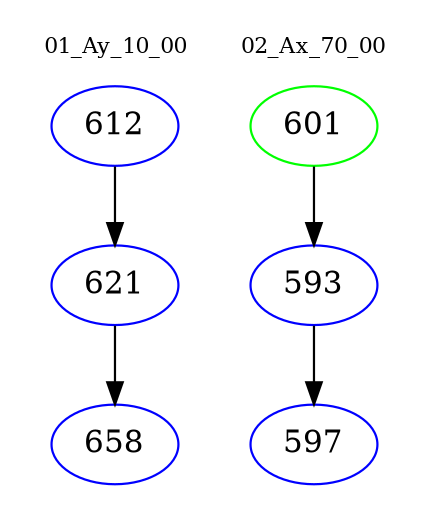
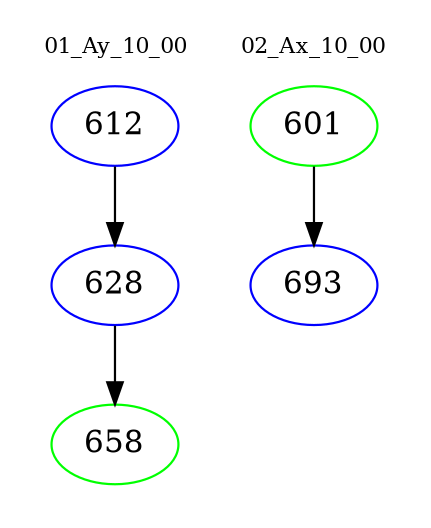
(314, 48) -> (314, 48)
(115, 285) -> (115, 285)
(314, 285) -> (314, 285)
(115, 444) -> (115, 444)
(314, 444) -> none
